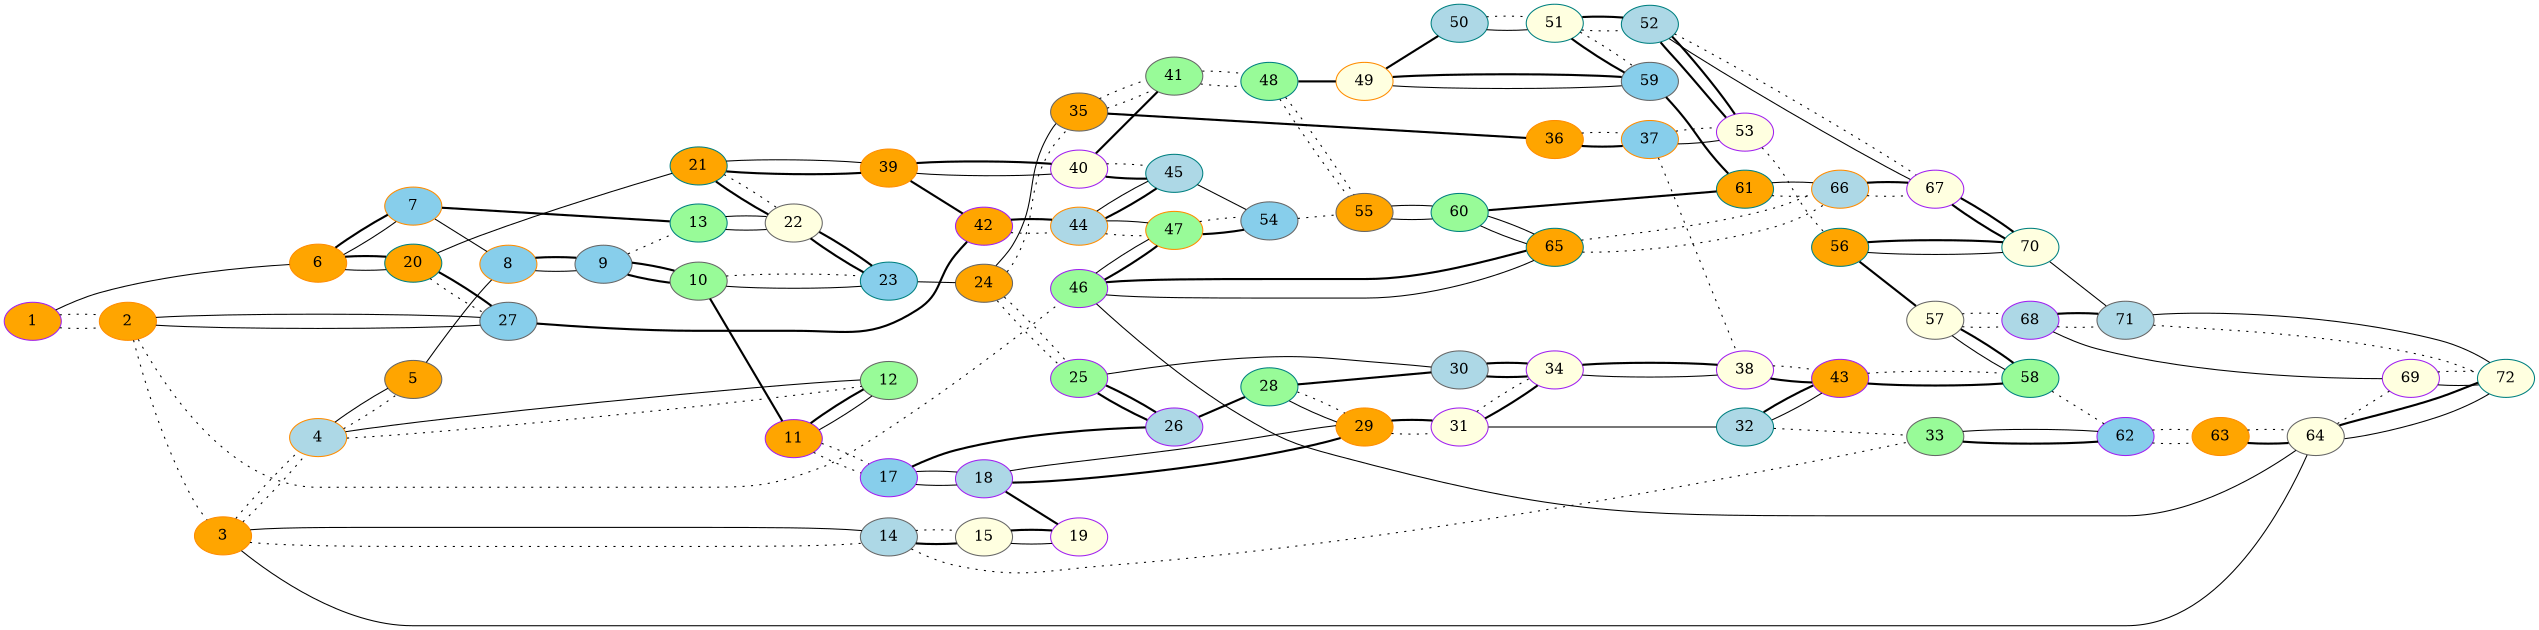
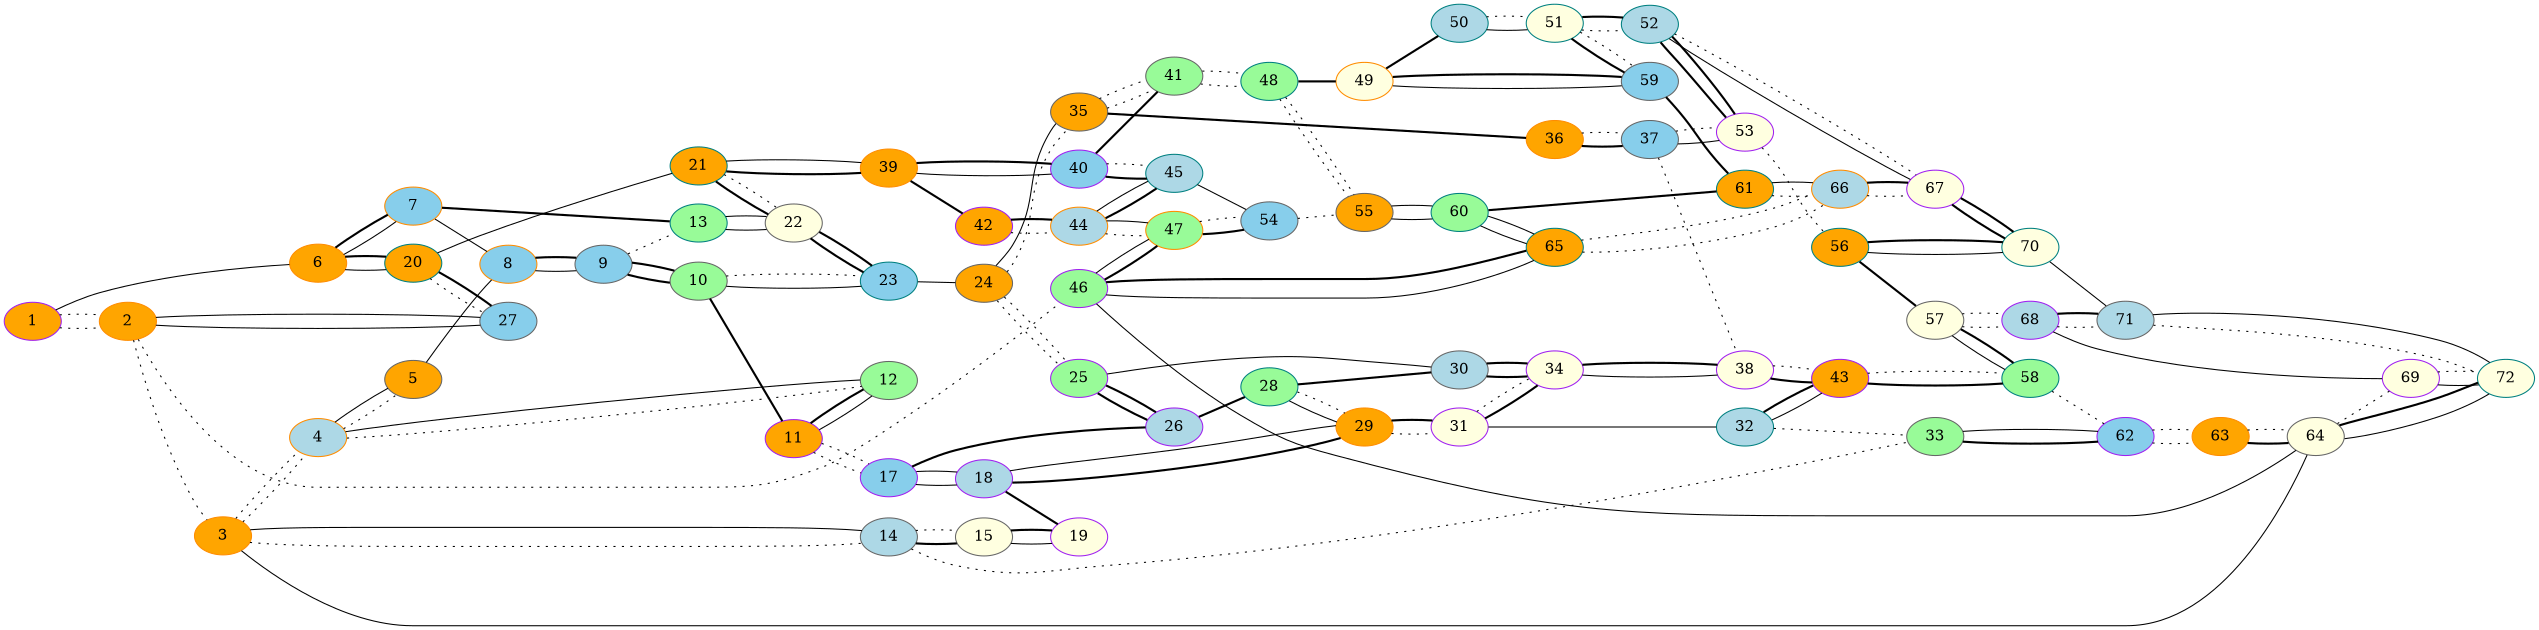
(1650, 140) -> (1650, 140)
(1079, 169) -> (1079, 169)
(772, 331) -> none
